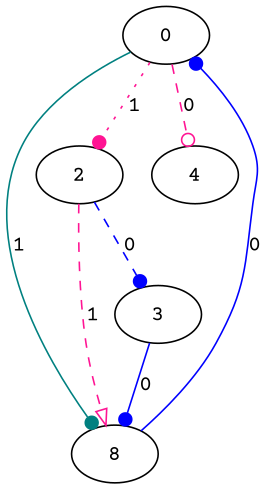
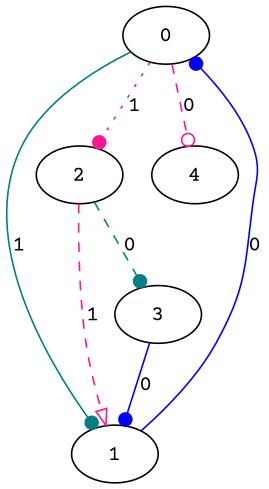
(115, 239) -> (115, 239)
(115, 454) -> (115, 454)
